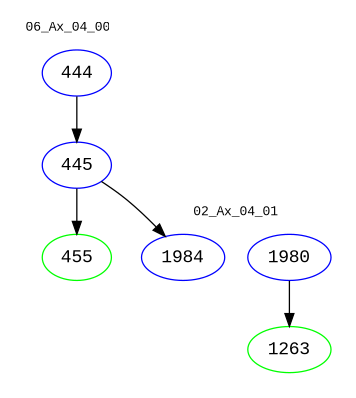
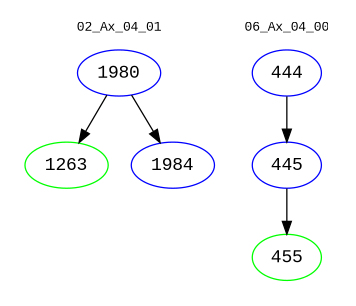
(141, 212) -> (142, 113)
